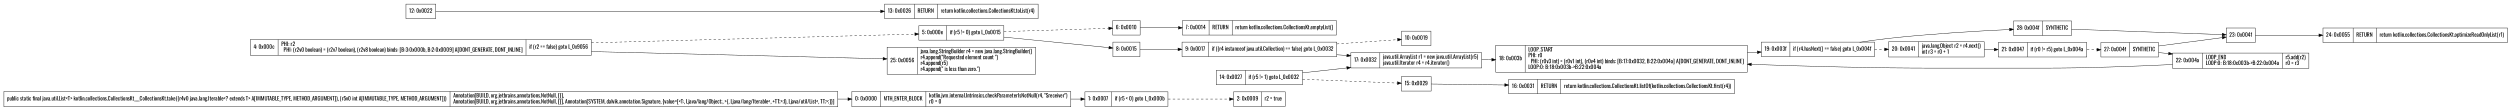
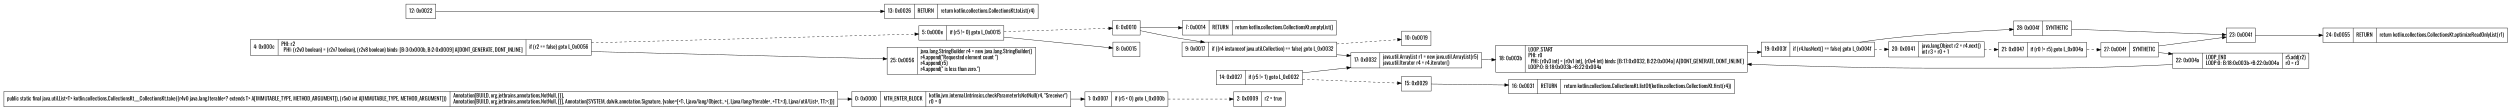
(559, 47) -> (559, 47)
(1159, 49) -> (1170, 37)
(1989, 50) -> (1989, 50)
